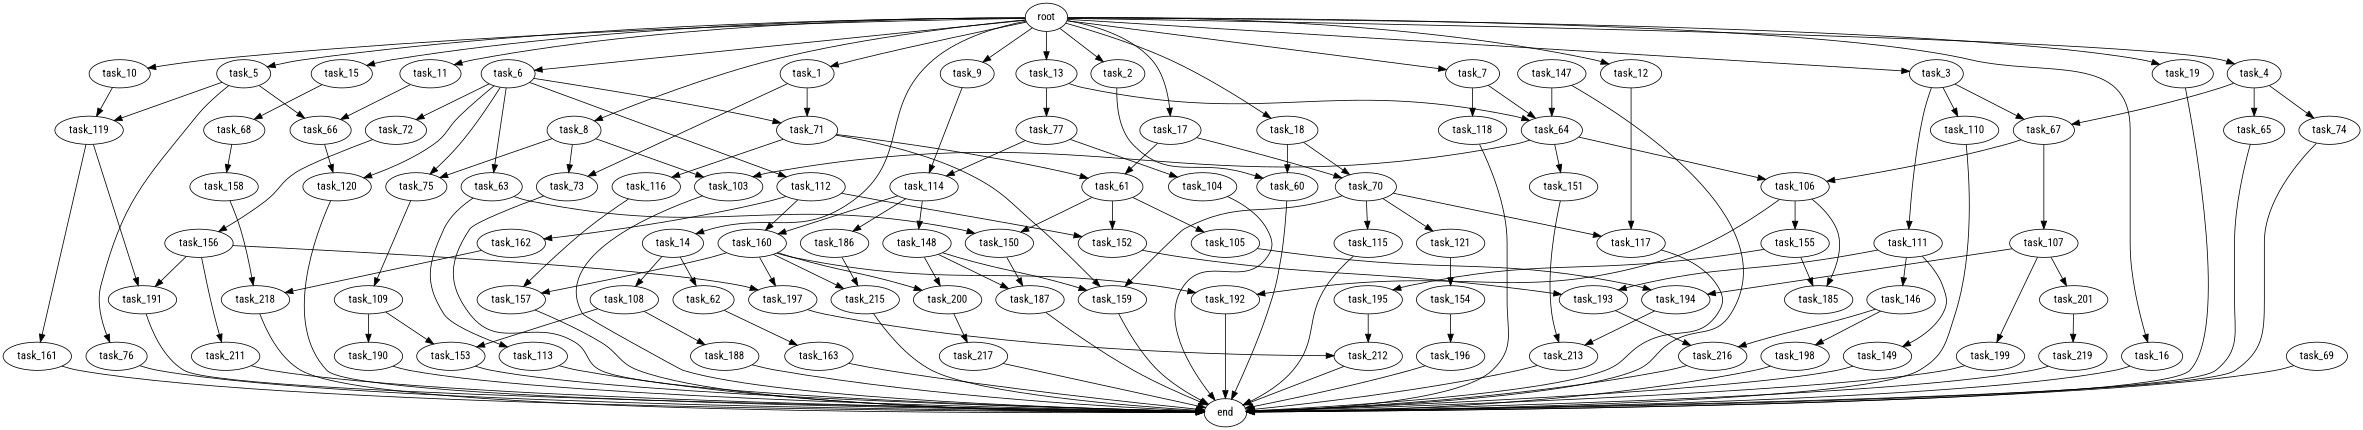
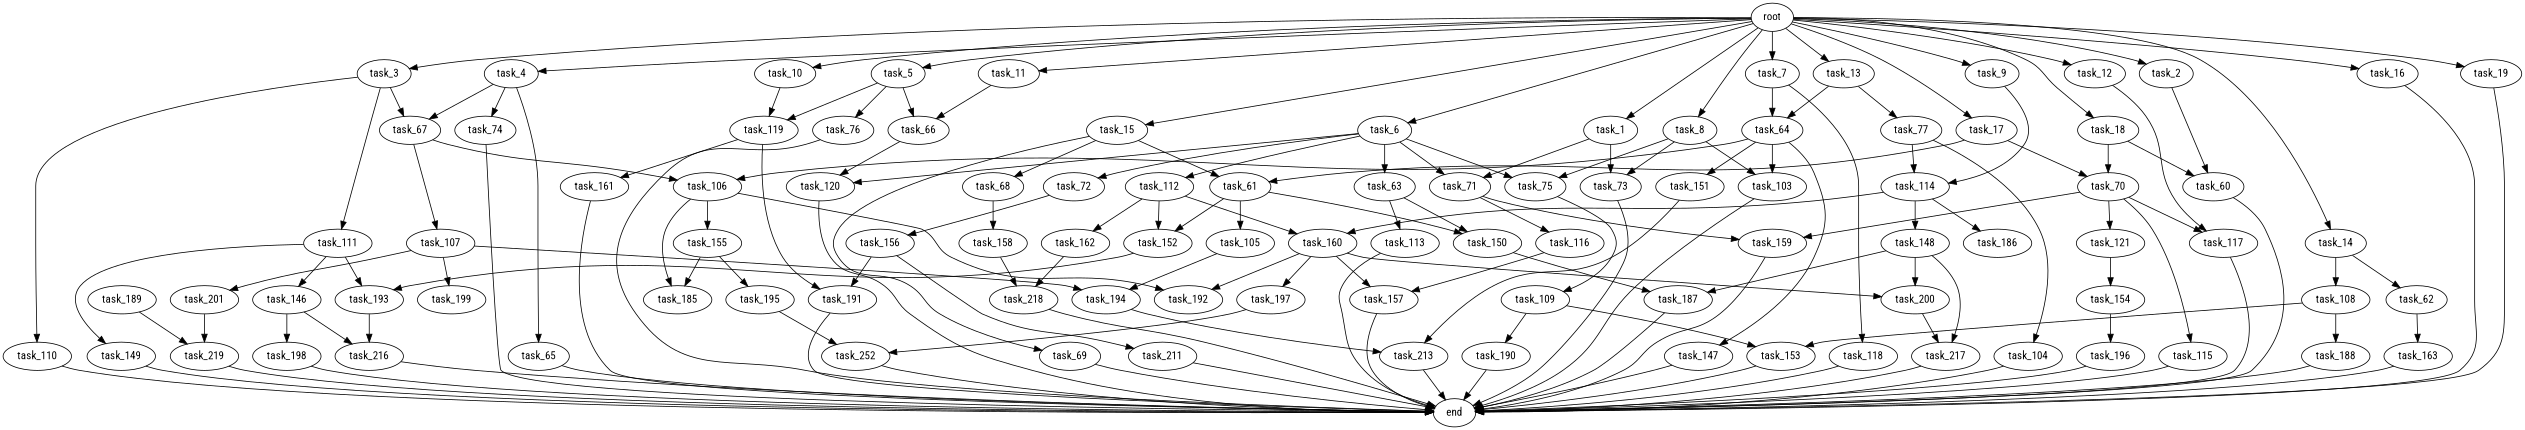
(1552, 98) -> (1815, 255)
(928, 147) -> (1175, 157)
none -> (845, 223)
(492, 260) -> none
(1007, 270) -> (1958, 291)
none -> (122, 300)
(865, 300) -> none
(1225, 348) -> none
(1368, 356) -> (856, 356)
(1664, 395) -> none
